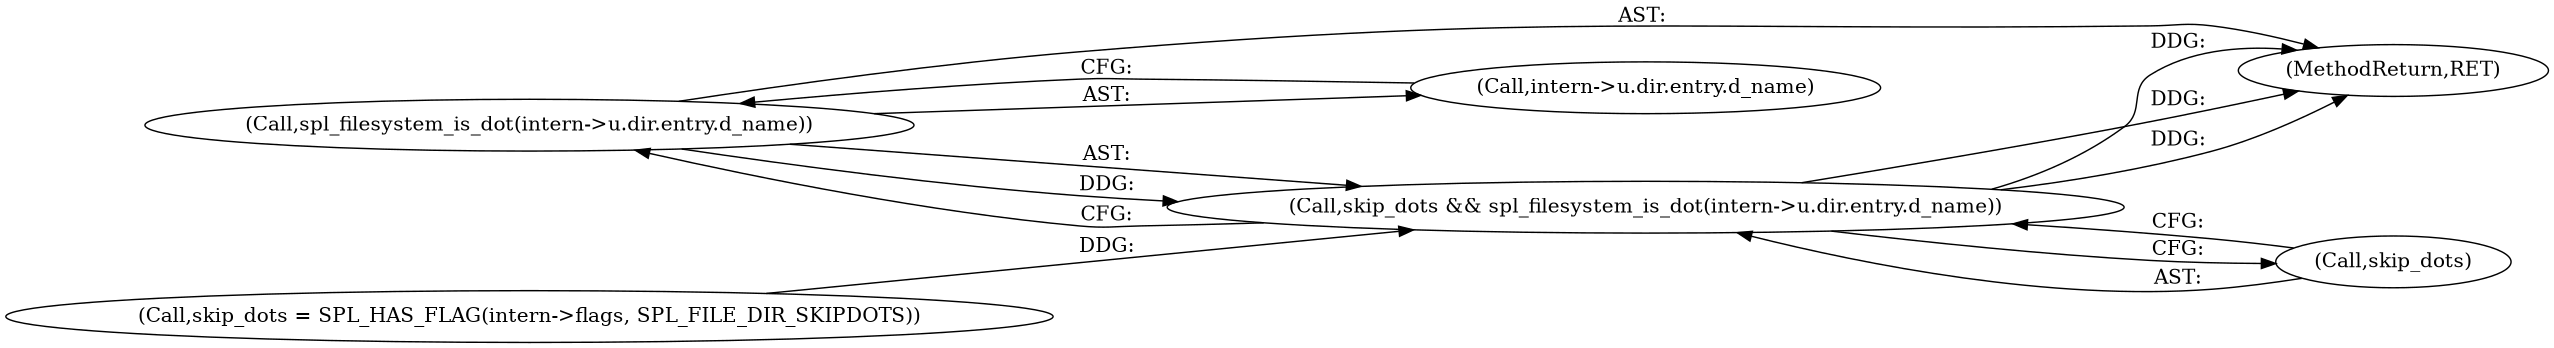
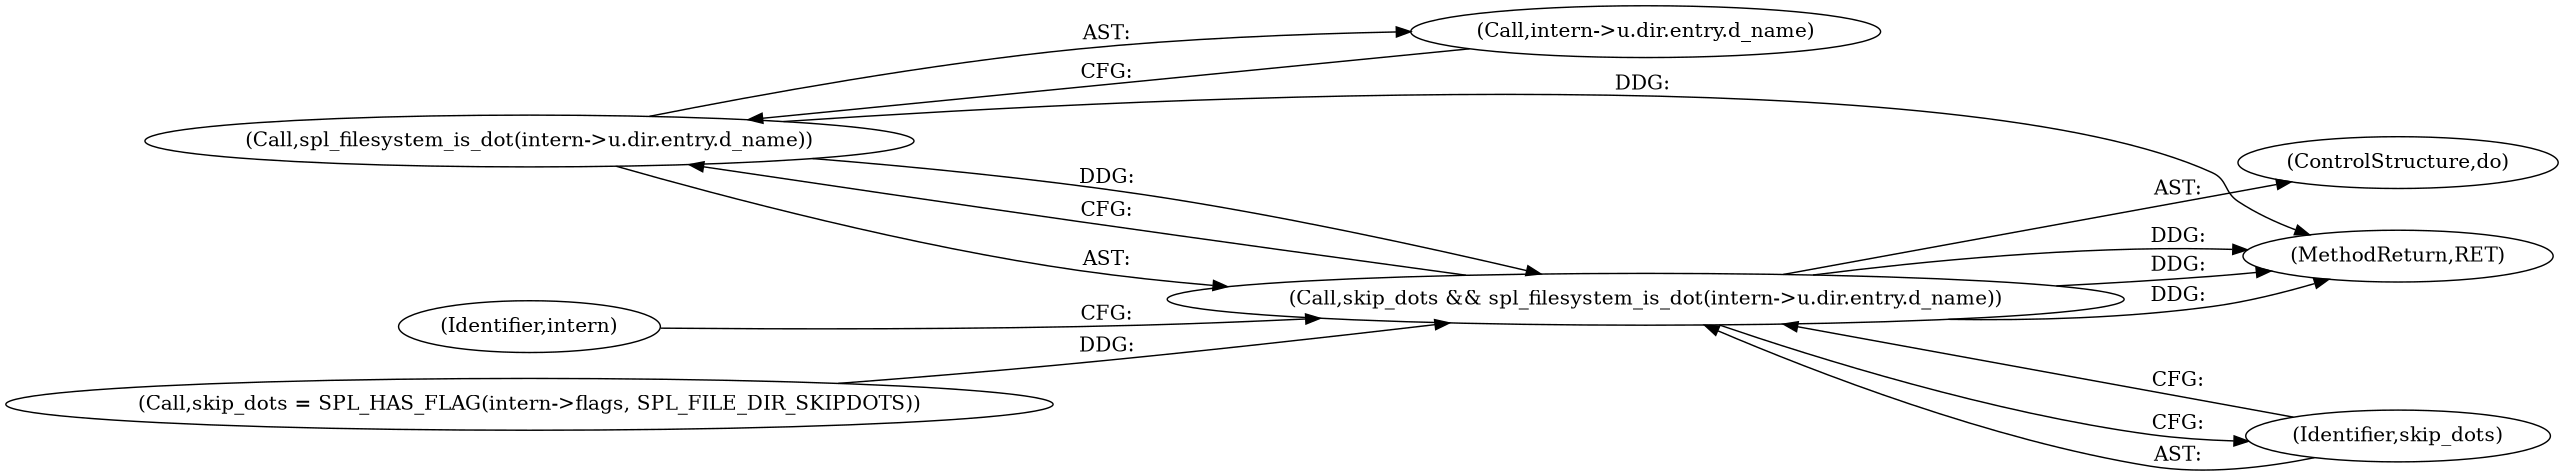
(1646, 17) -> (1646, 84)
none -> (2398, 163)
(2393, 262) -> (2398, 436)
none -> (529, 327)
